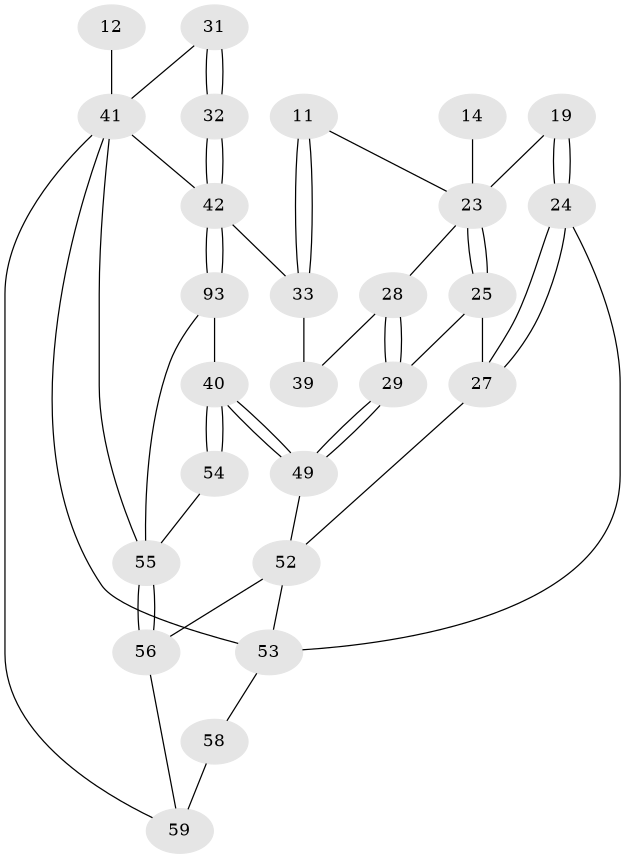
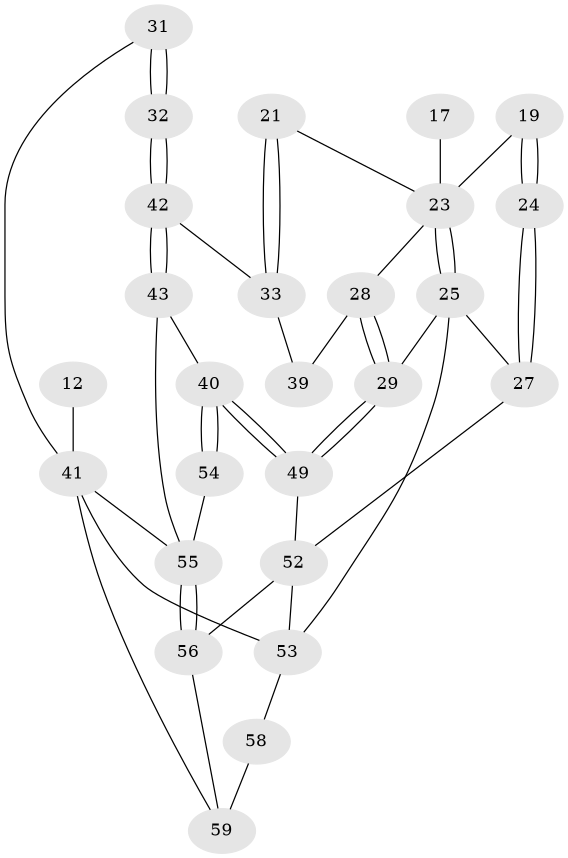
(304, 117) -> (272, 117)
(473, 117) -> (440, 117)
(163, 161) -> none
(215, 295) -> (159, 295)
(598, 540) -> (397, 493)
